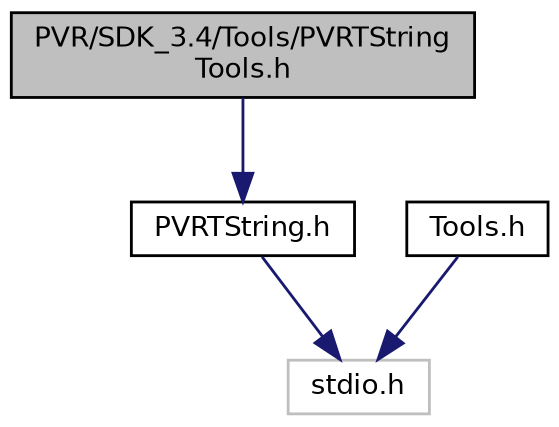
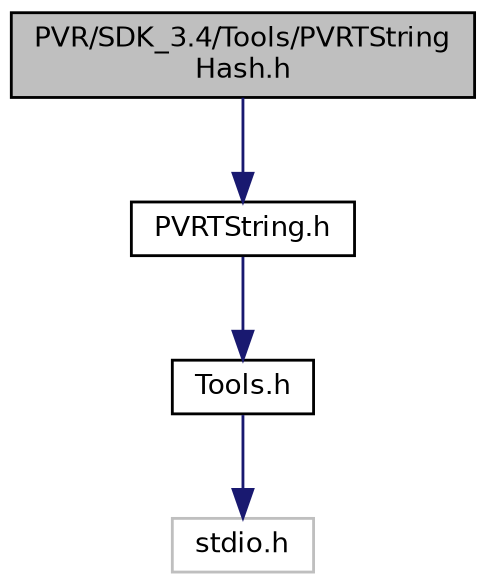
(243, 55) -> (243, 55)
(292, 297) -> (243, 294)
